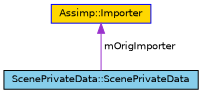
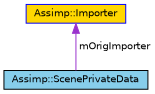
(101, 80) -> (76, 80)
